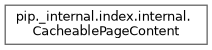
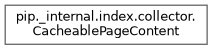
(106, 25) -> (106, 25)
